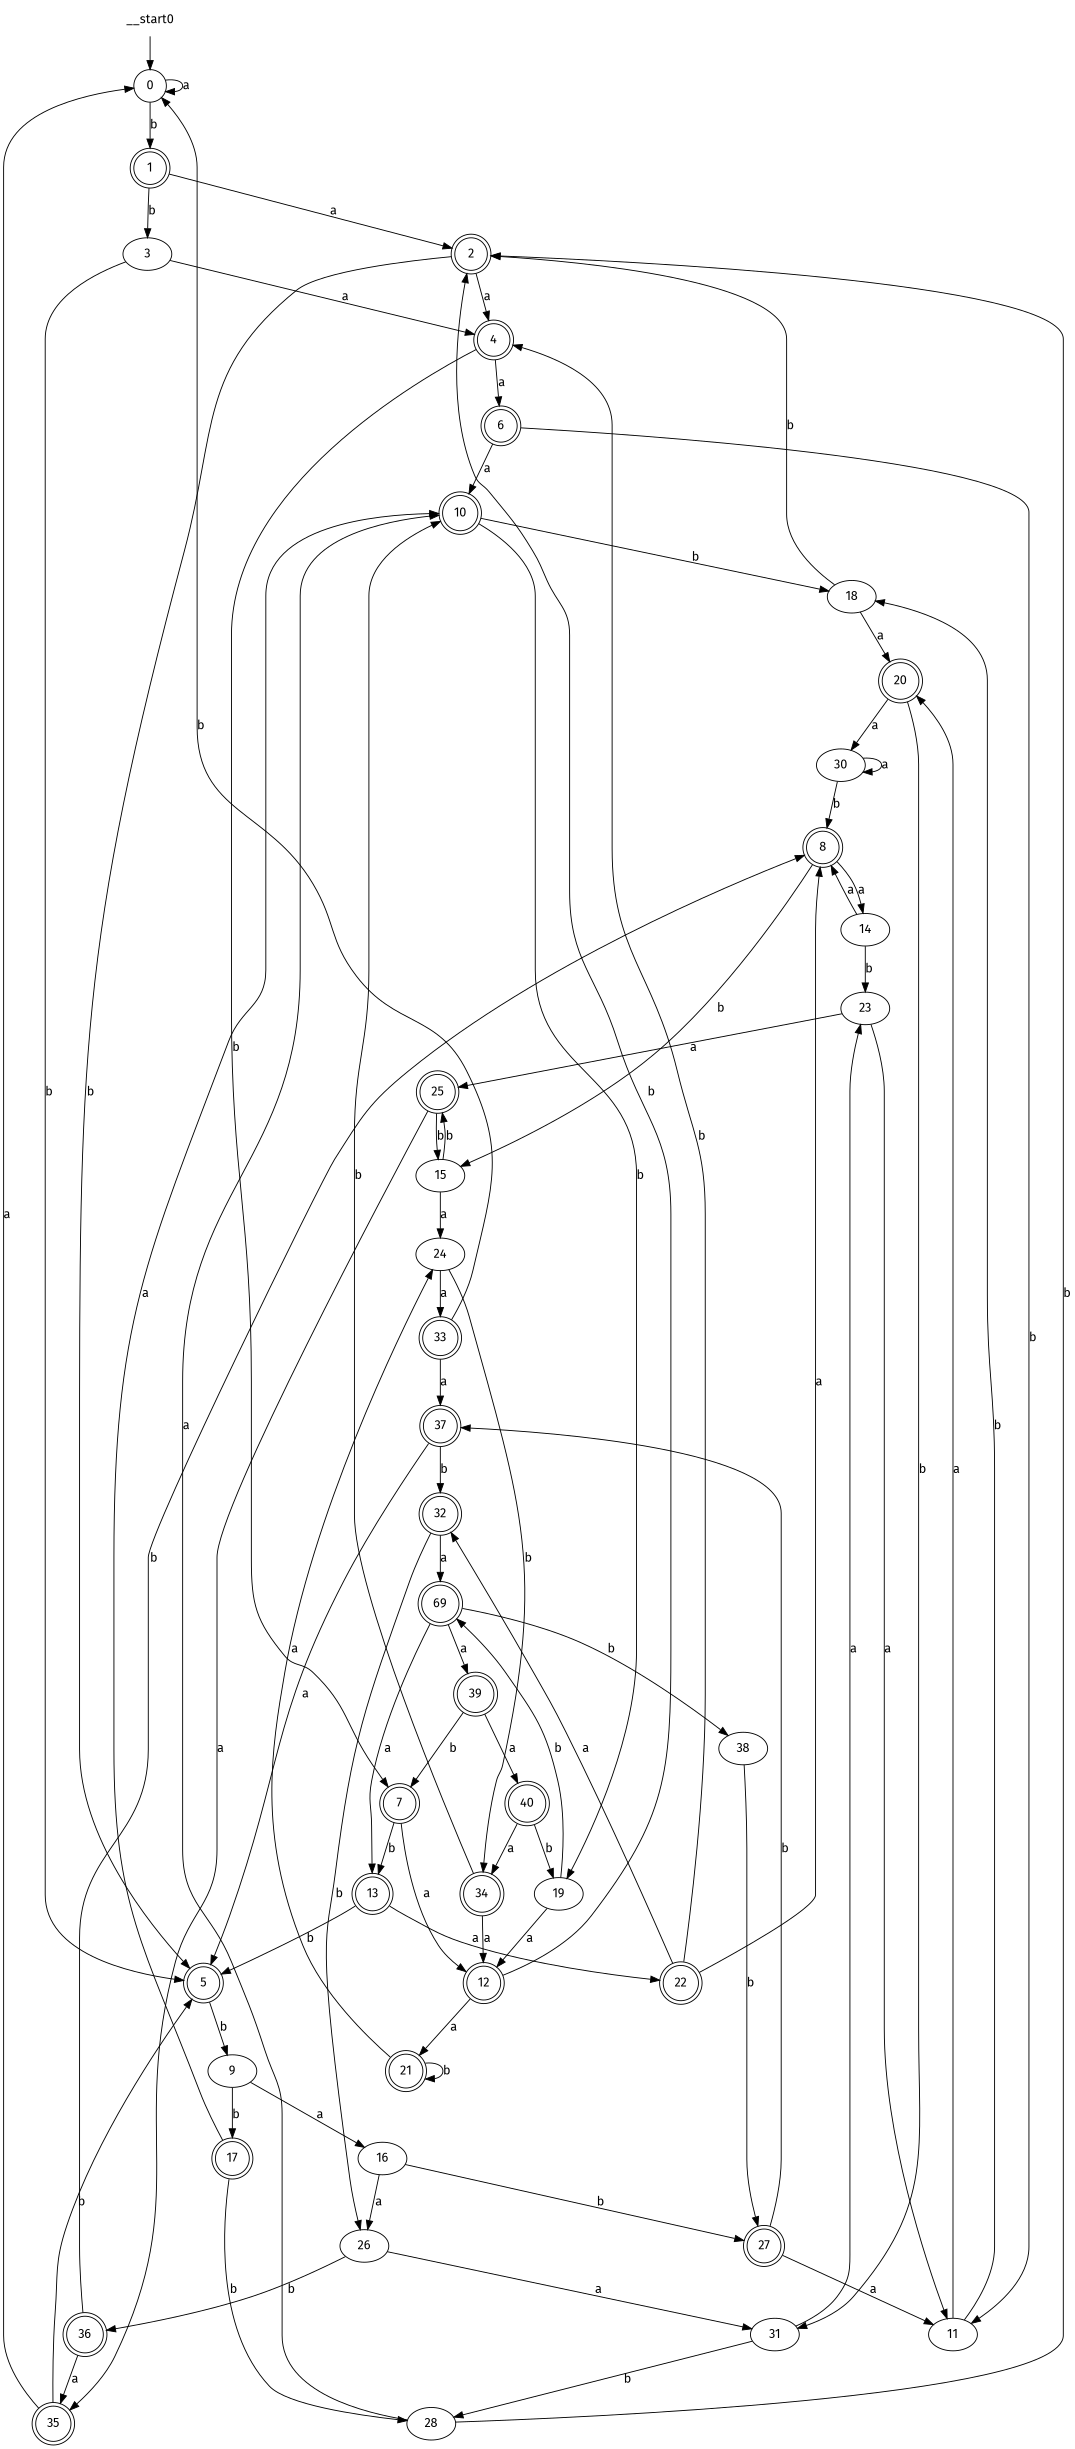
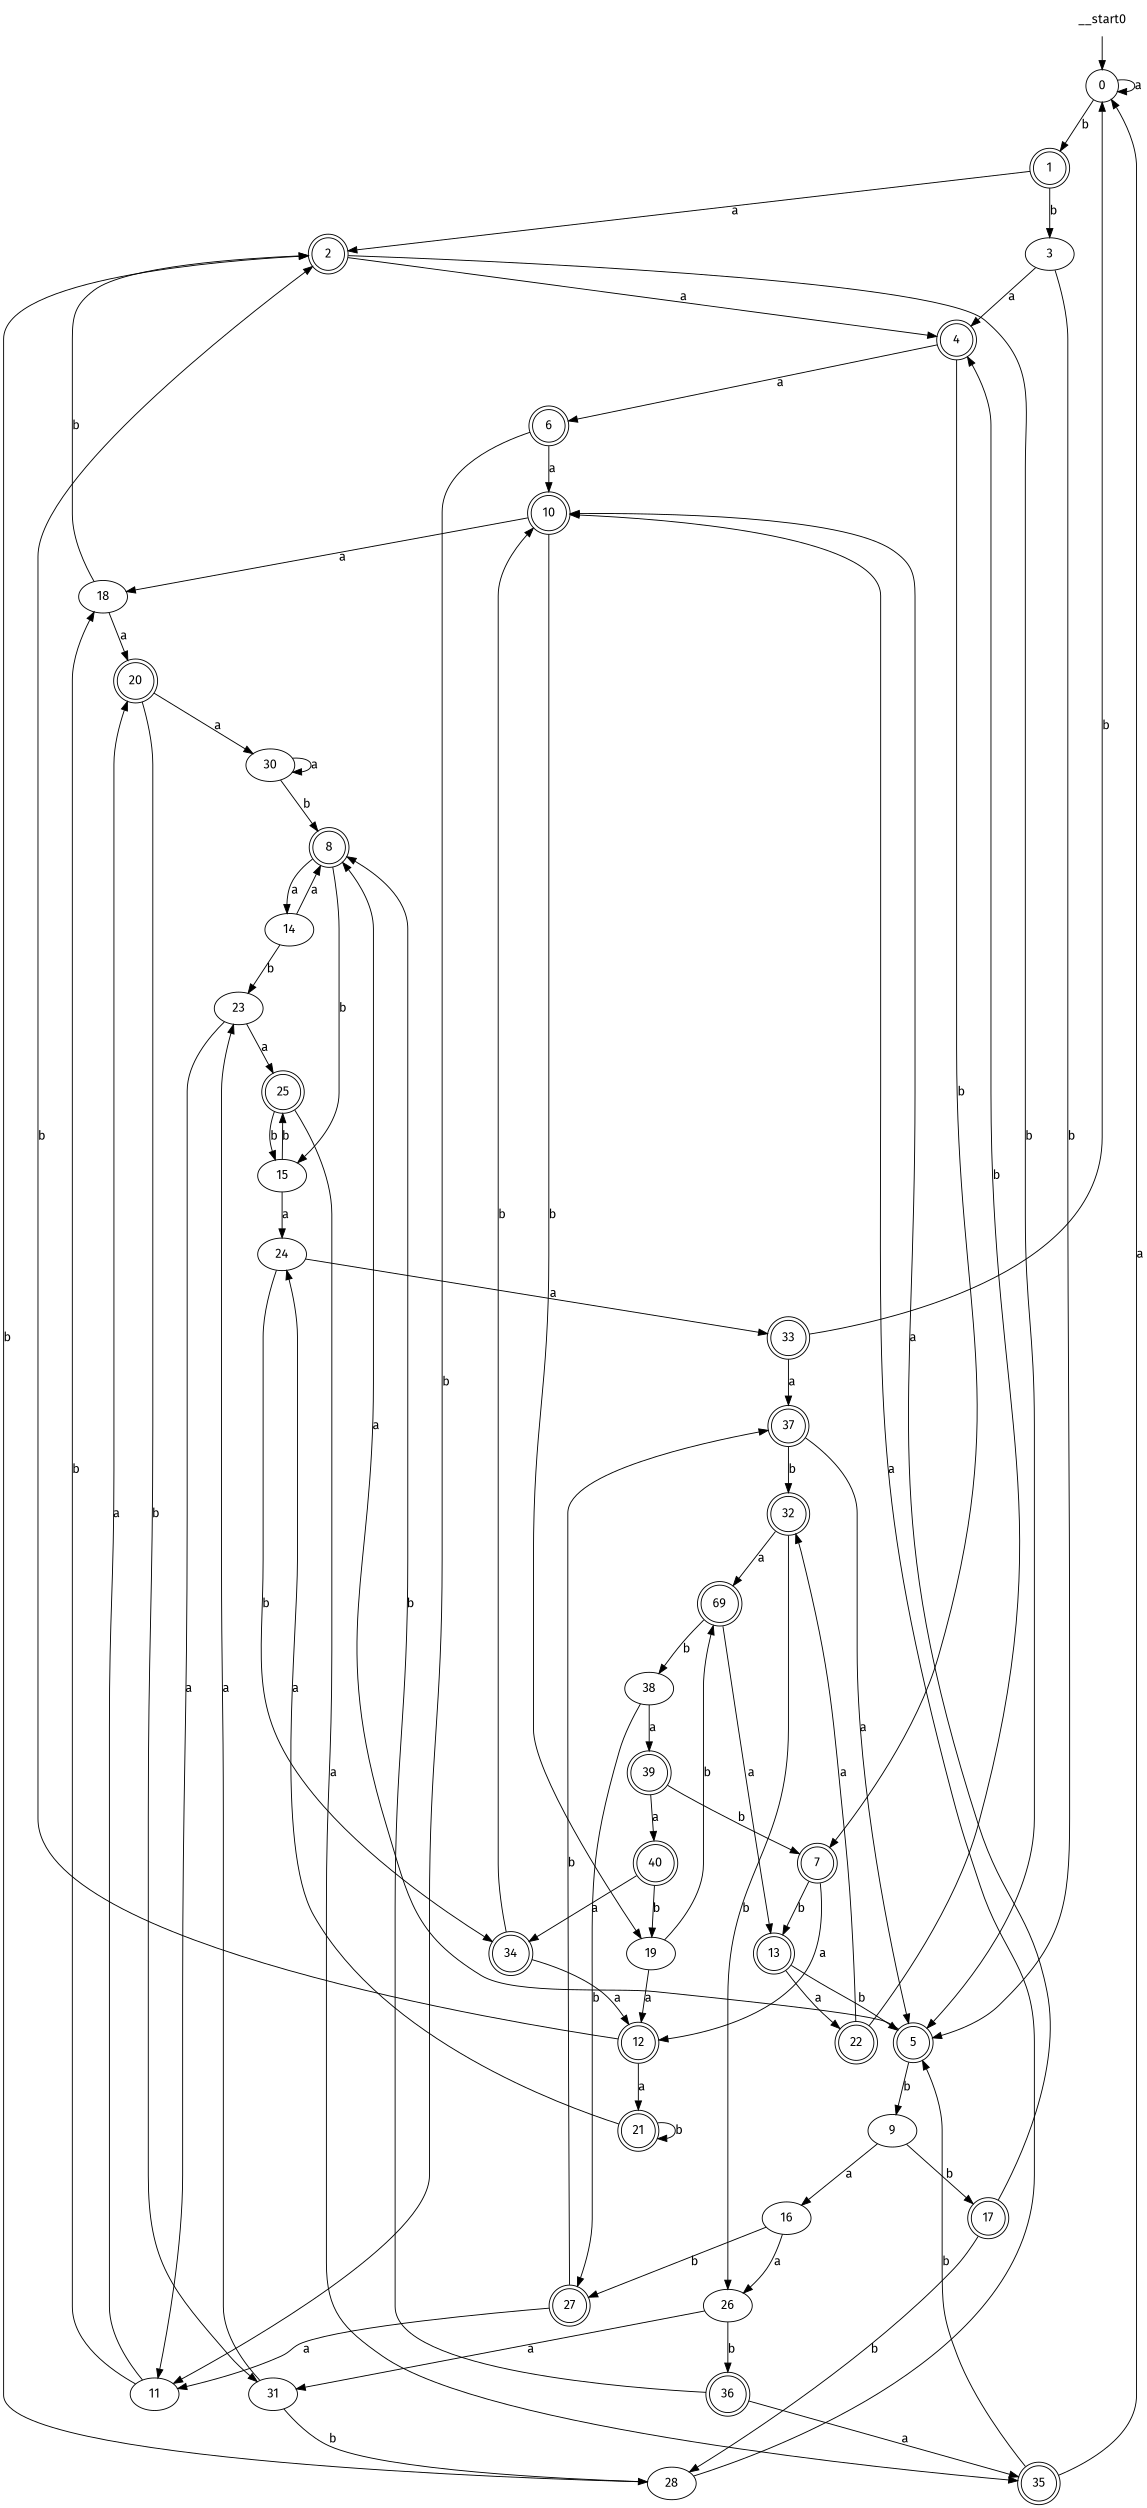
(696, 557) -> (343, 557)
(816, 1456) -> (357, 1649)
(456, 1645) -> (649, 1723)
